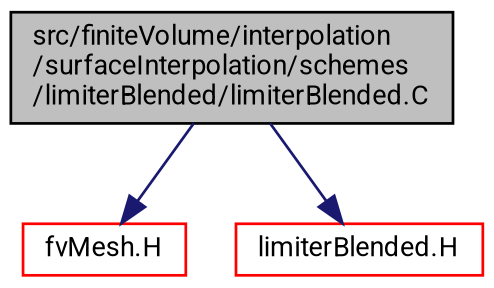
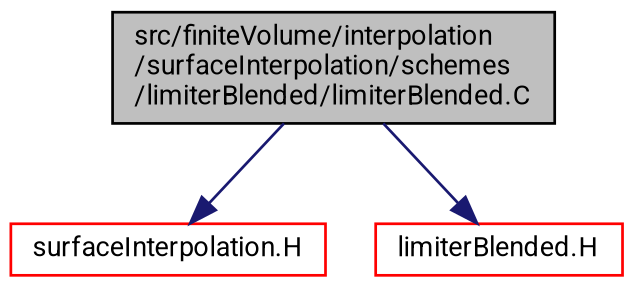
(104, 250) -> (168, 250)
